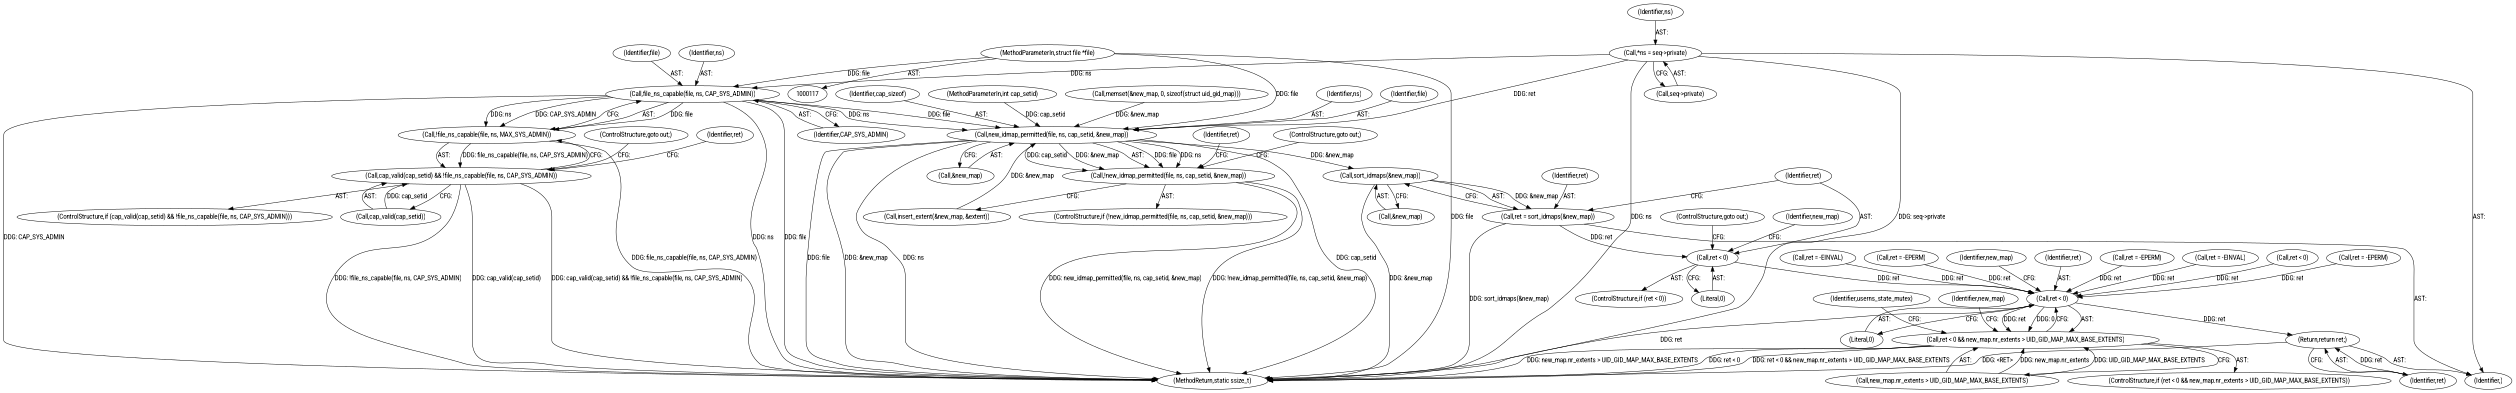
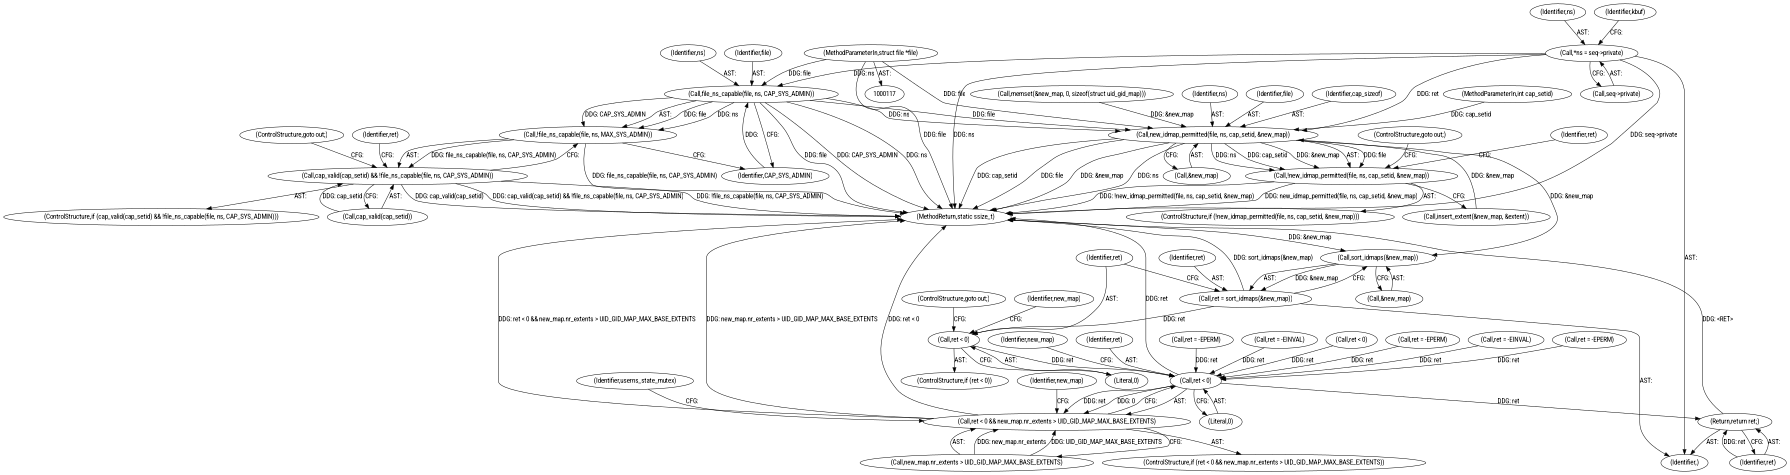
none -> (1625, 12)
(806, 115) -> (752, 135)
(596, 118) -> (681, 156)
(1389, 325) -> (1200, 231)
